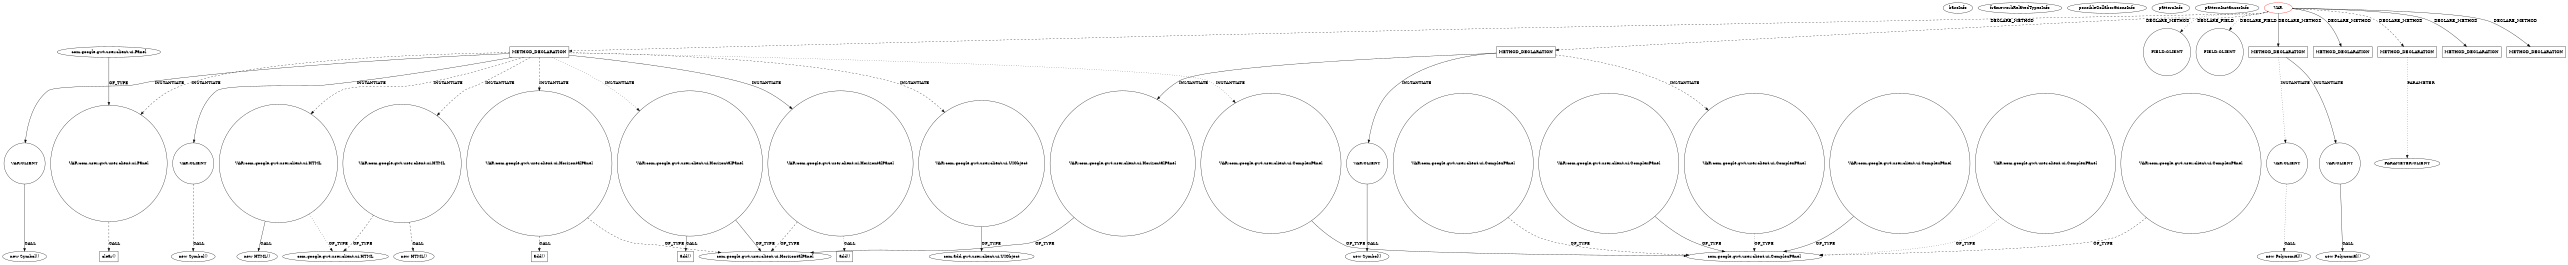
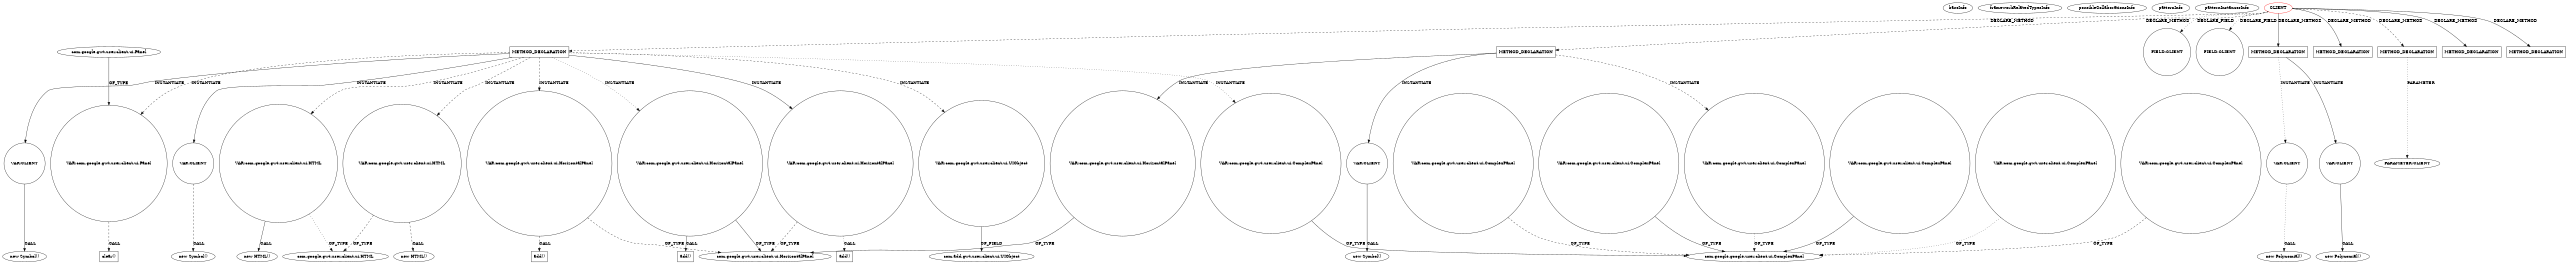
(2278, 8) -> (2278, 8)
(109, 163) -> (109, 163)
(992, 244) -> (992, 244)
(1754, 257) -> (1754, 257)
